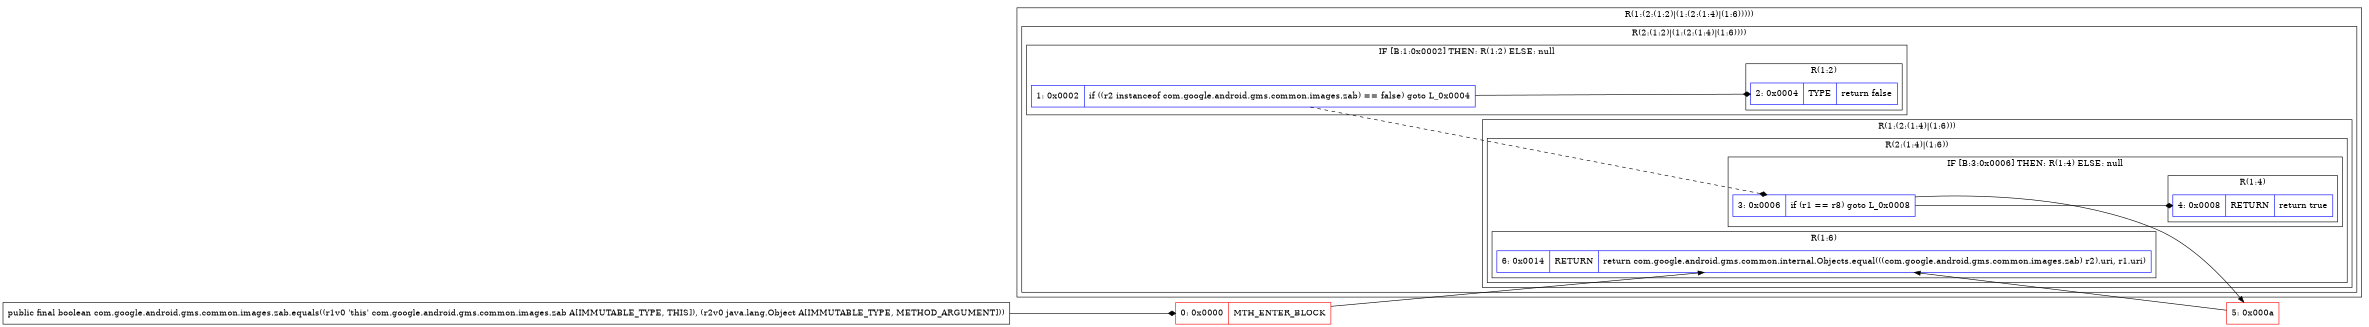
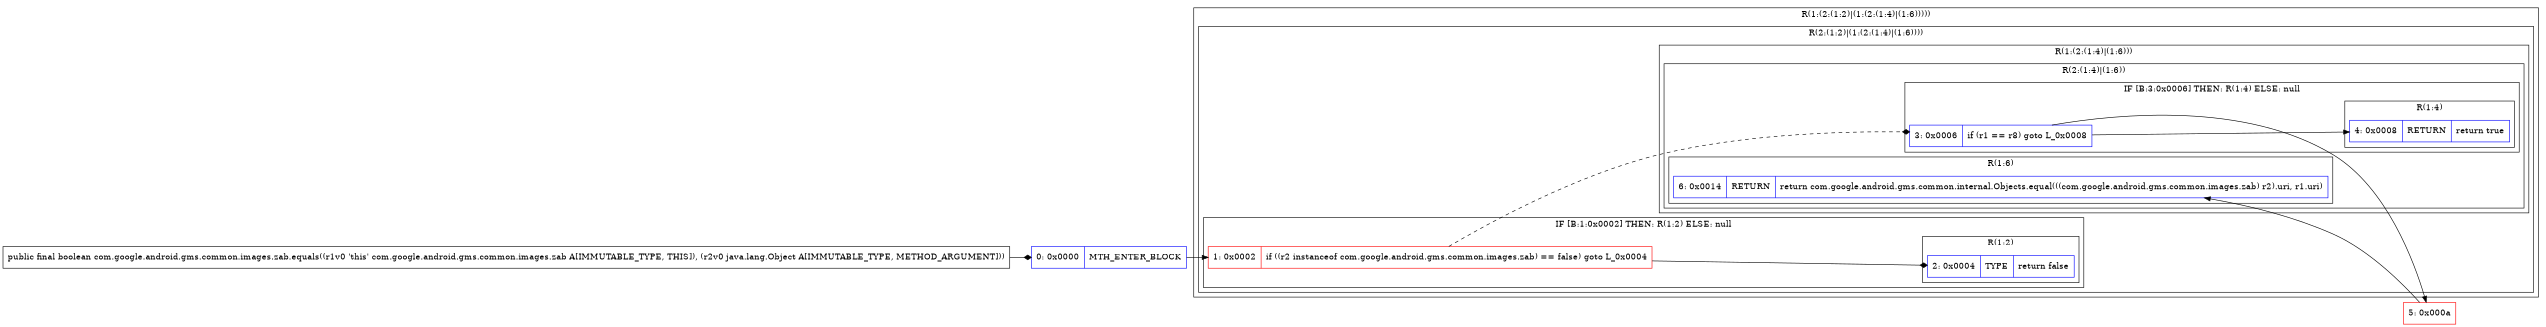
(1253, 96) -> (1430, 257)
(2040, 206) -> (2218, 133)
(1514, 290) -> (1194, 257)
(1253, 313) -> (1109, 257)
